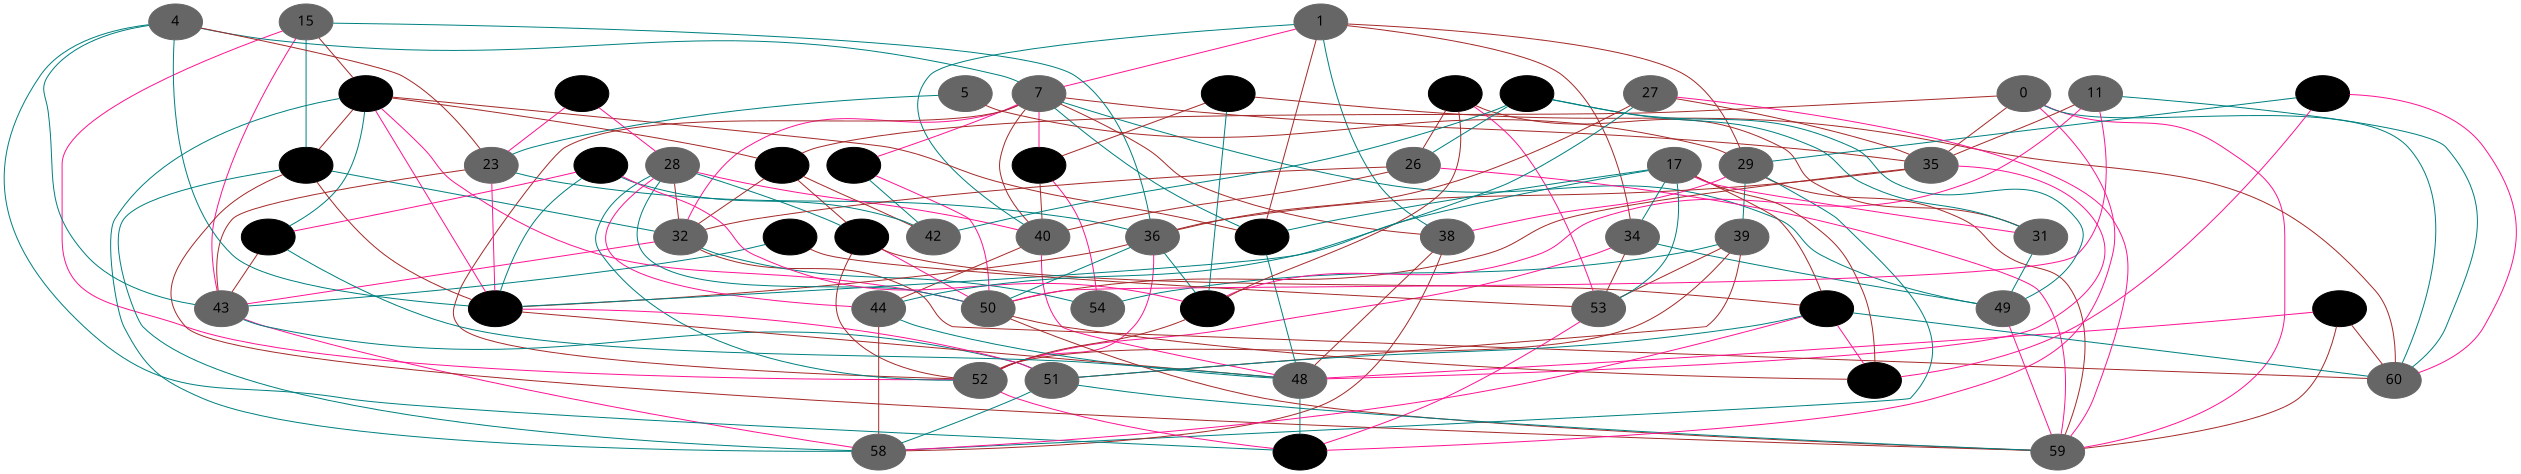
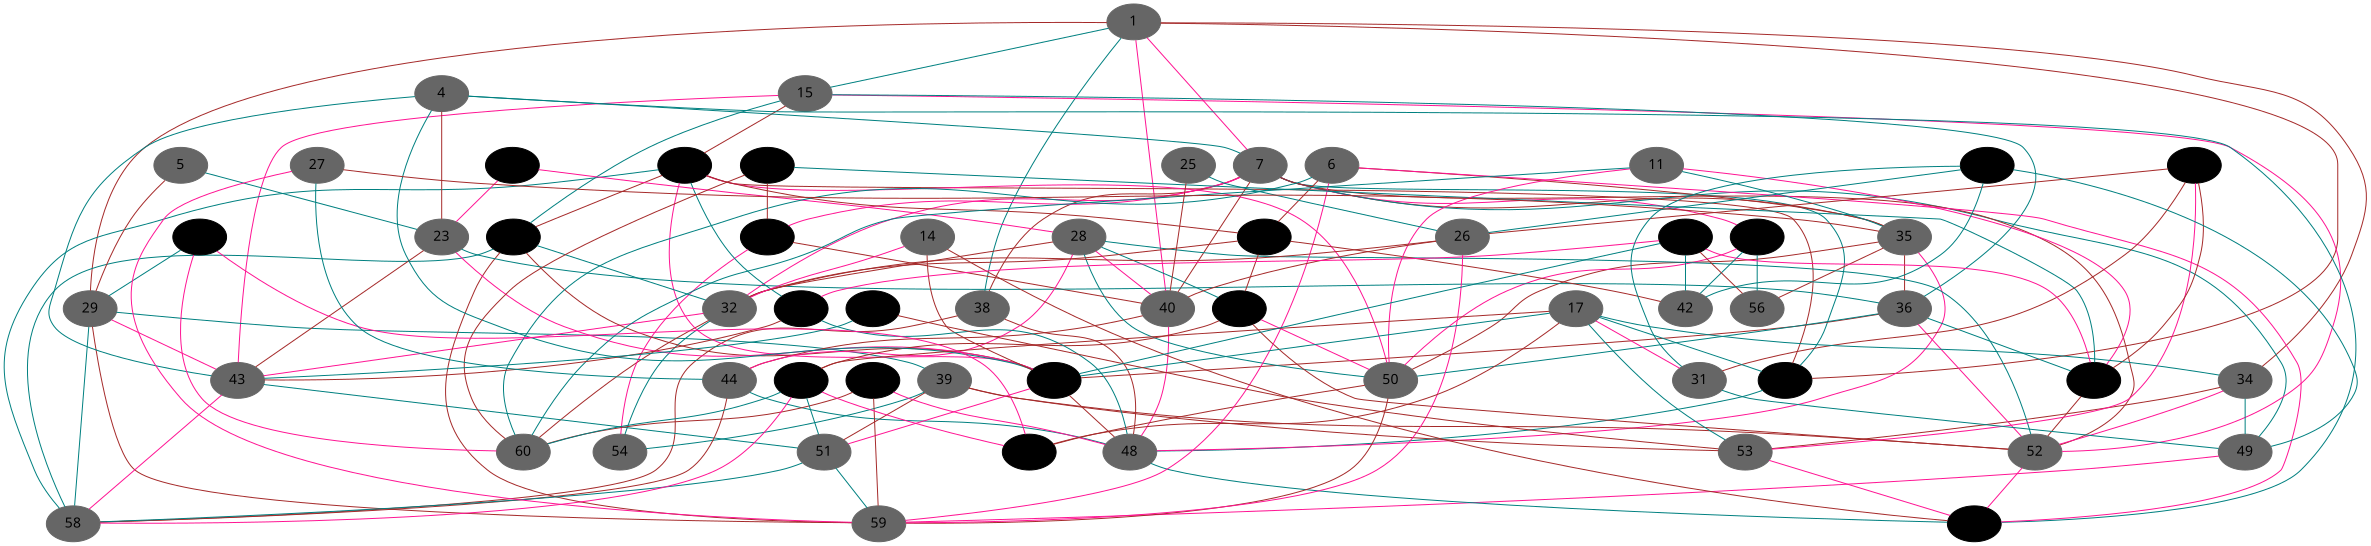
(1012, 52) -> (1151, 166)
none -> (970, 58)
(2024, 94) -> (1332, 165)
(2033, 123) -> (1783, 196)
none -> (1189, 165)
(1468, 177) -> none
(1568, 212) -> (164, 345)
none -> (928, 237)
none -> (1757, 309)
